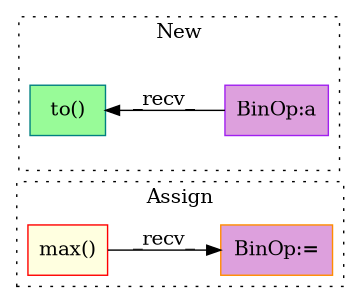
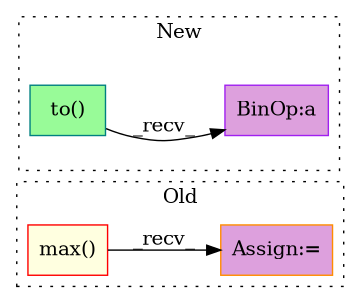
(172, 110) -> (158, 141)
(180, 198) -> (180, 198)
(277, 250) -> (277, 250)
